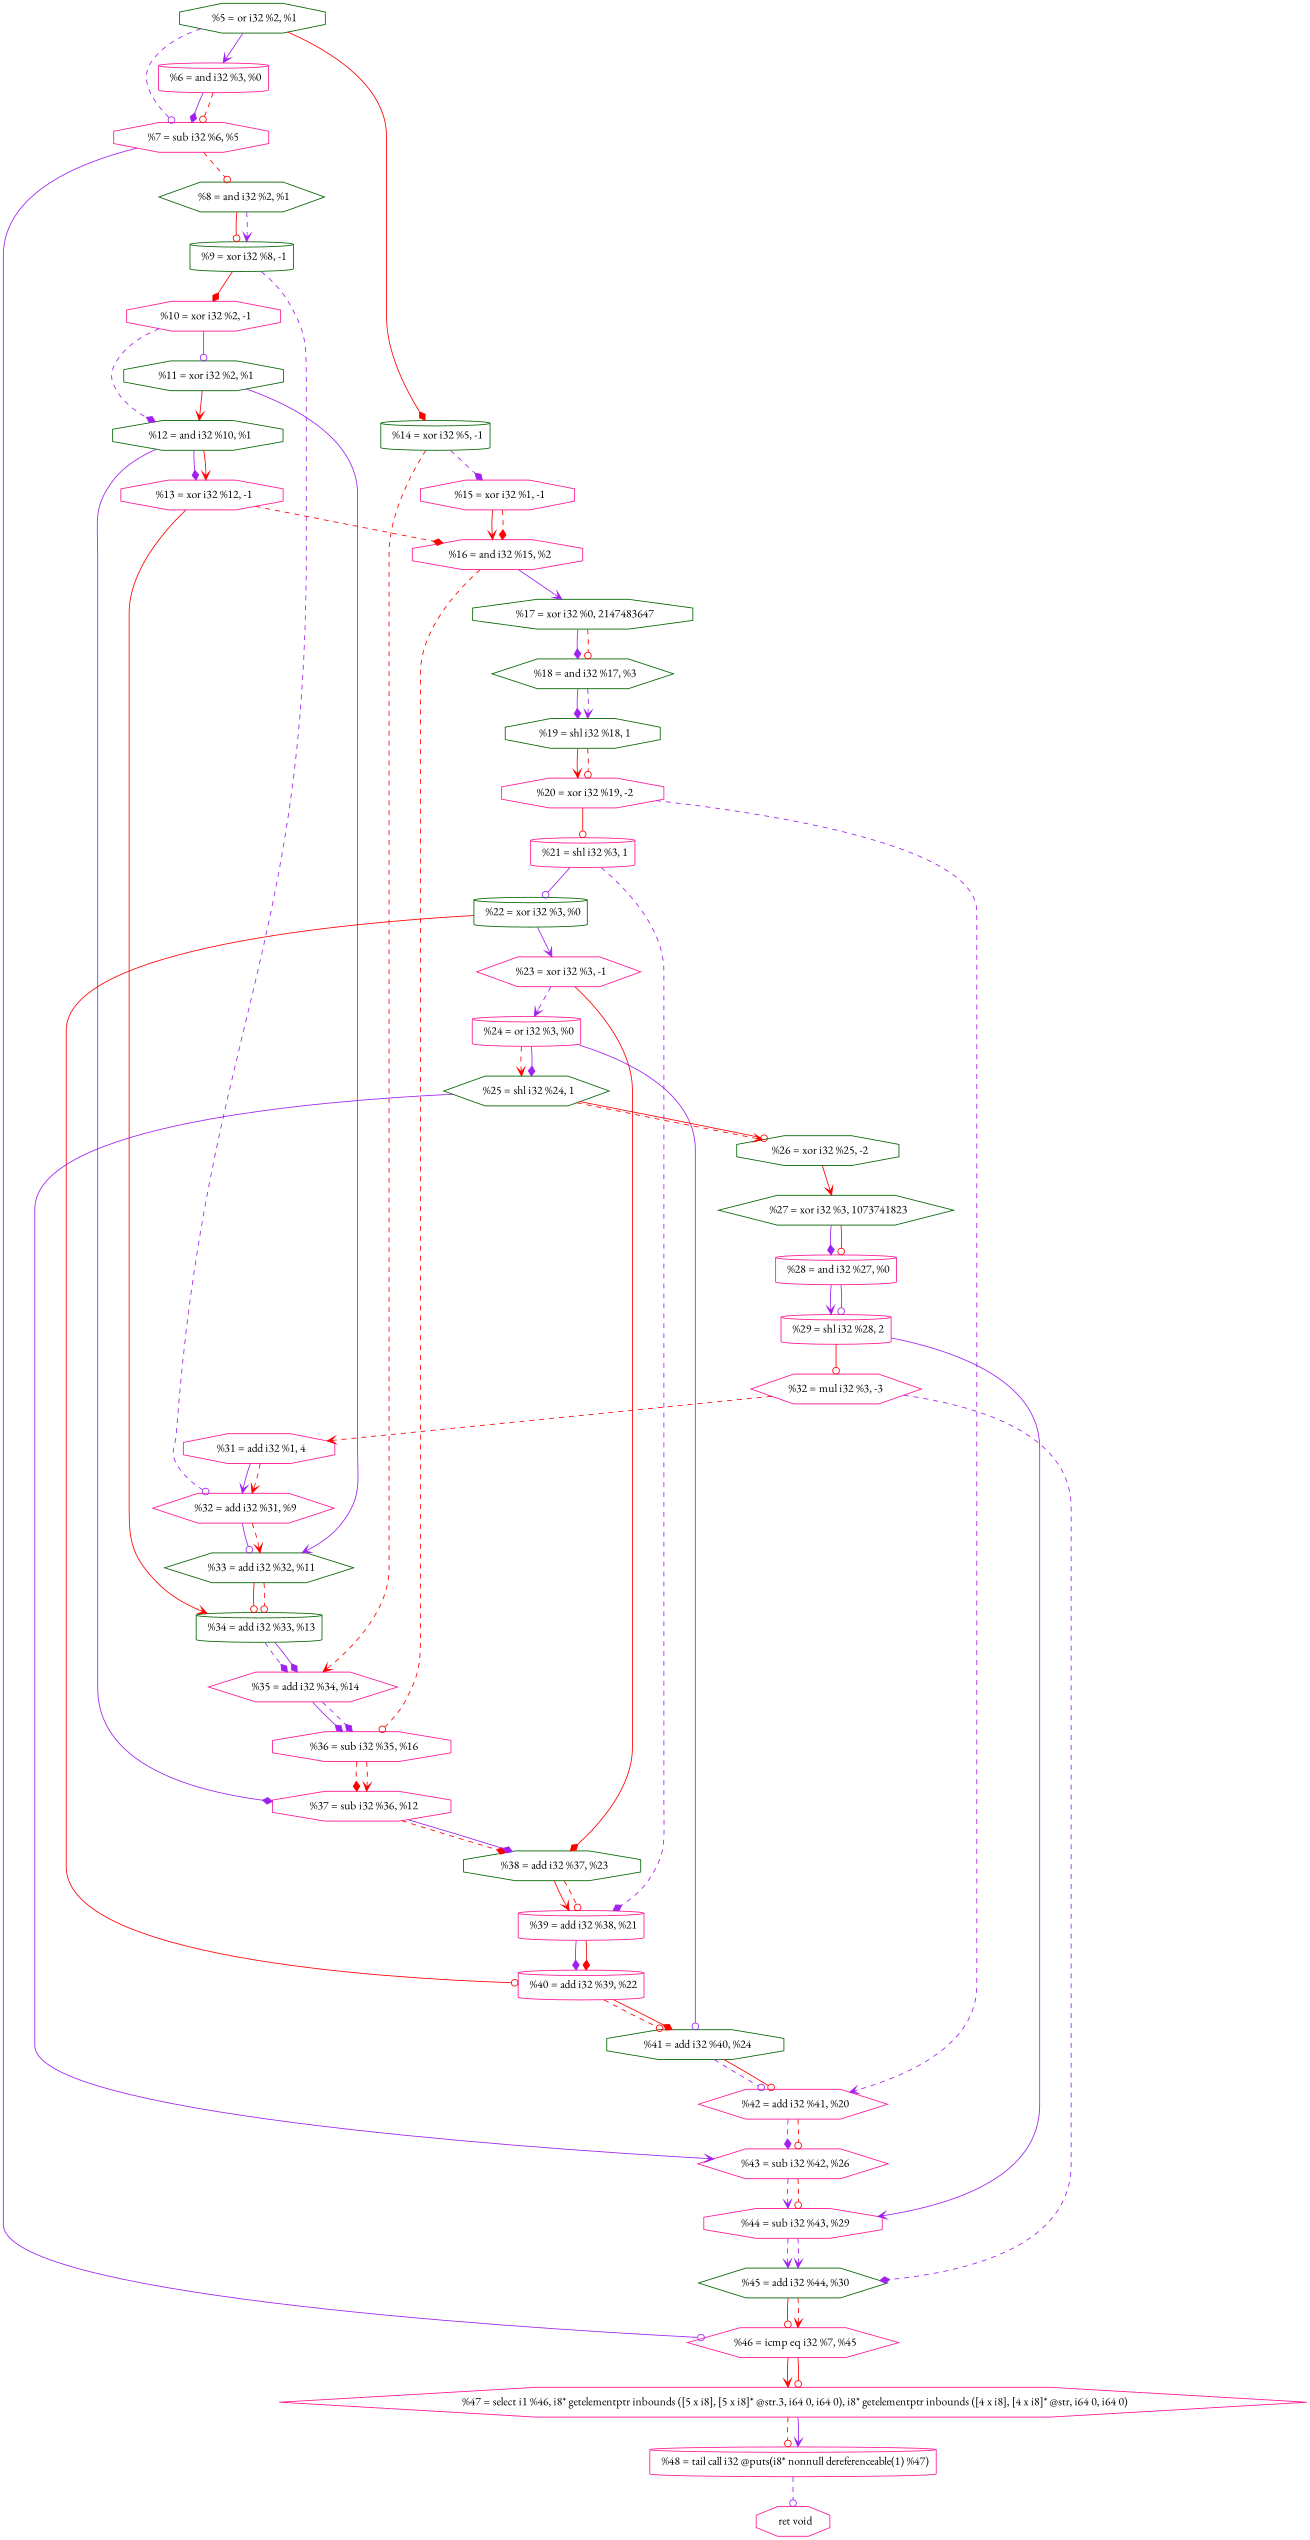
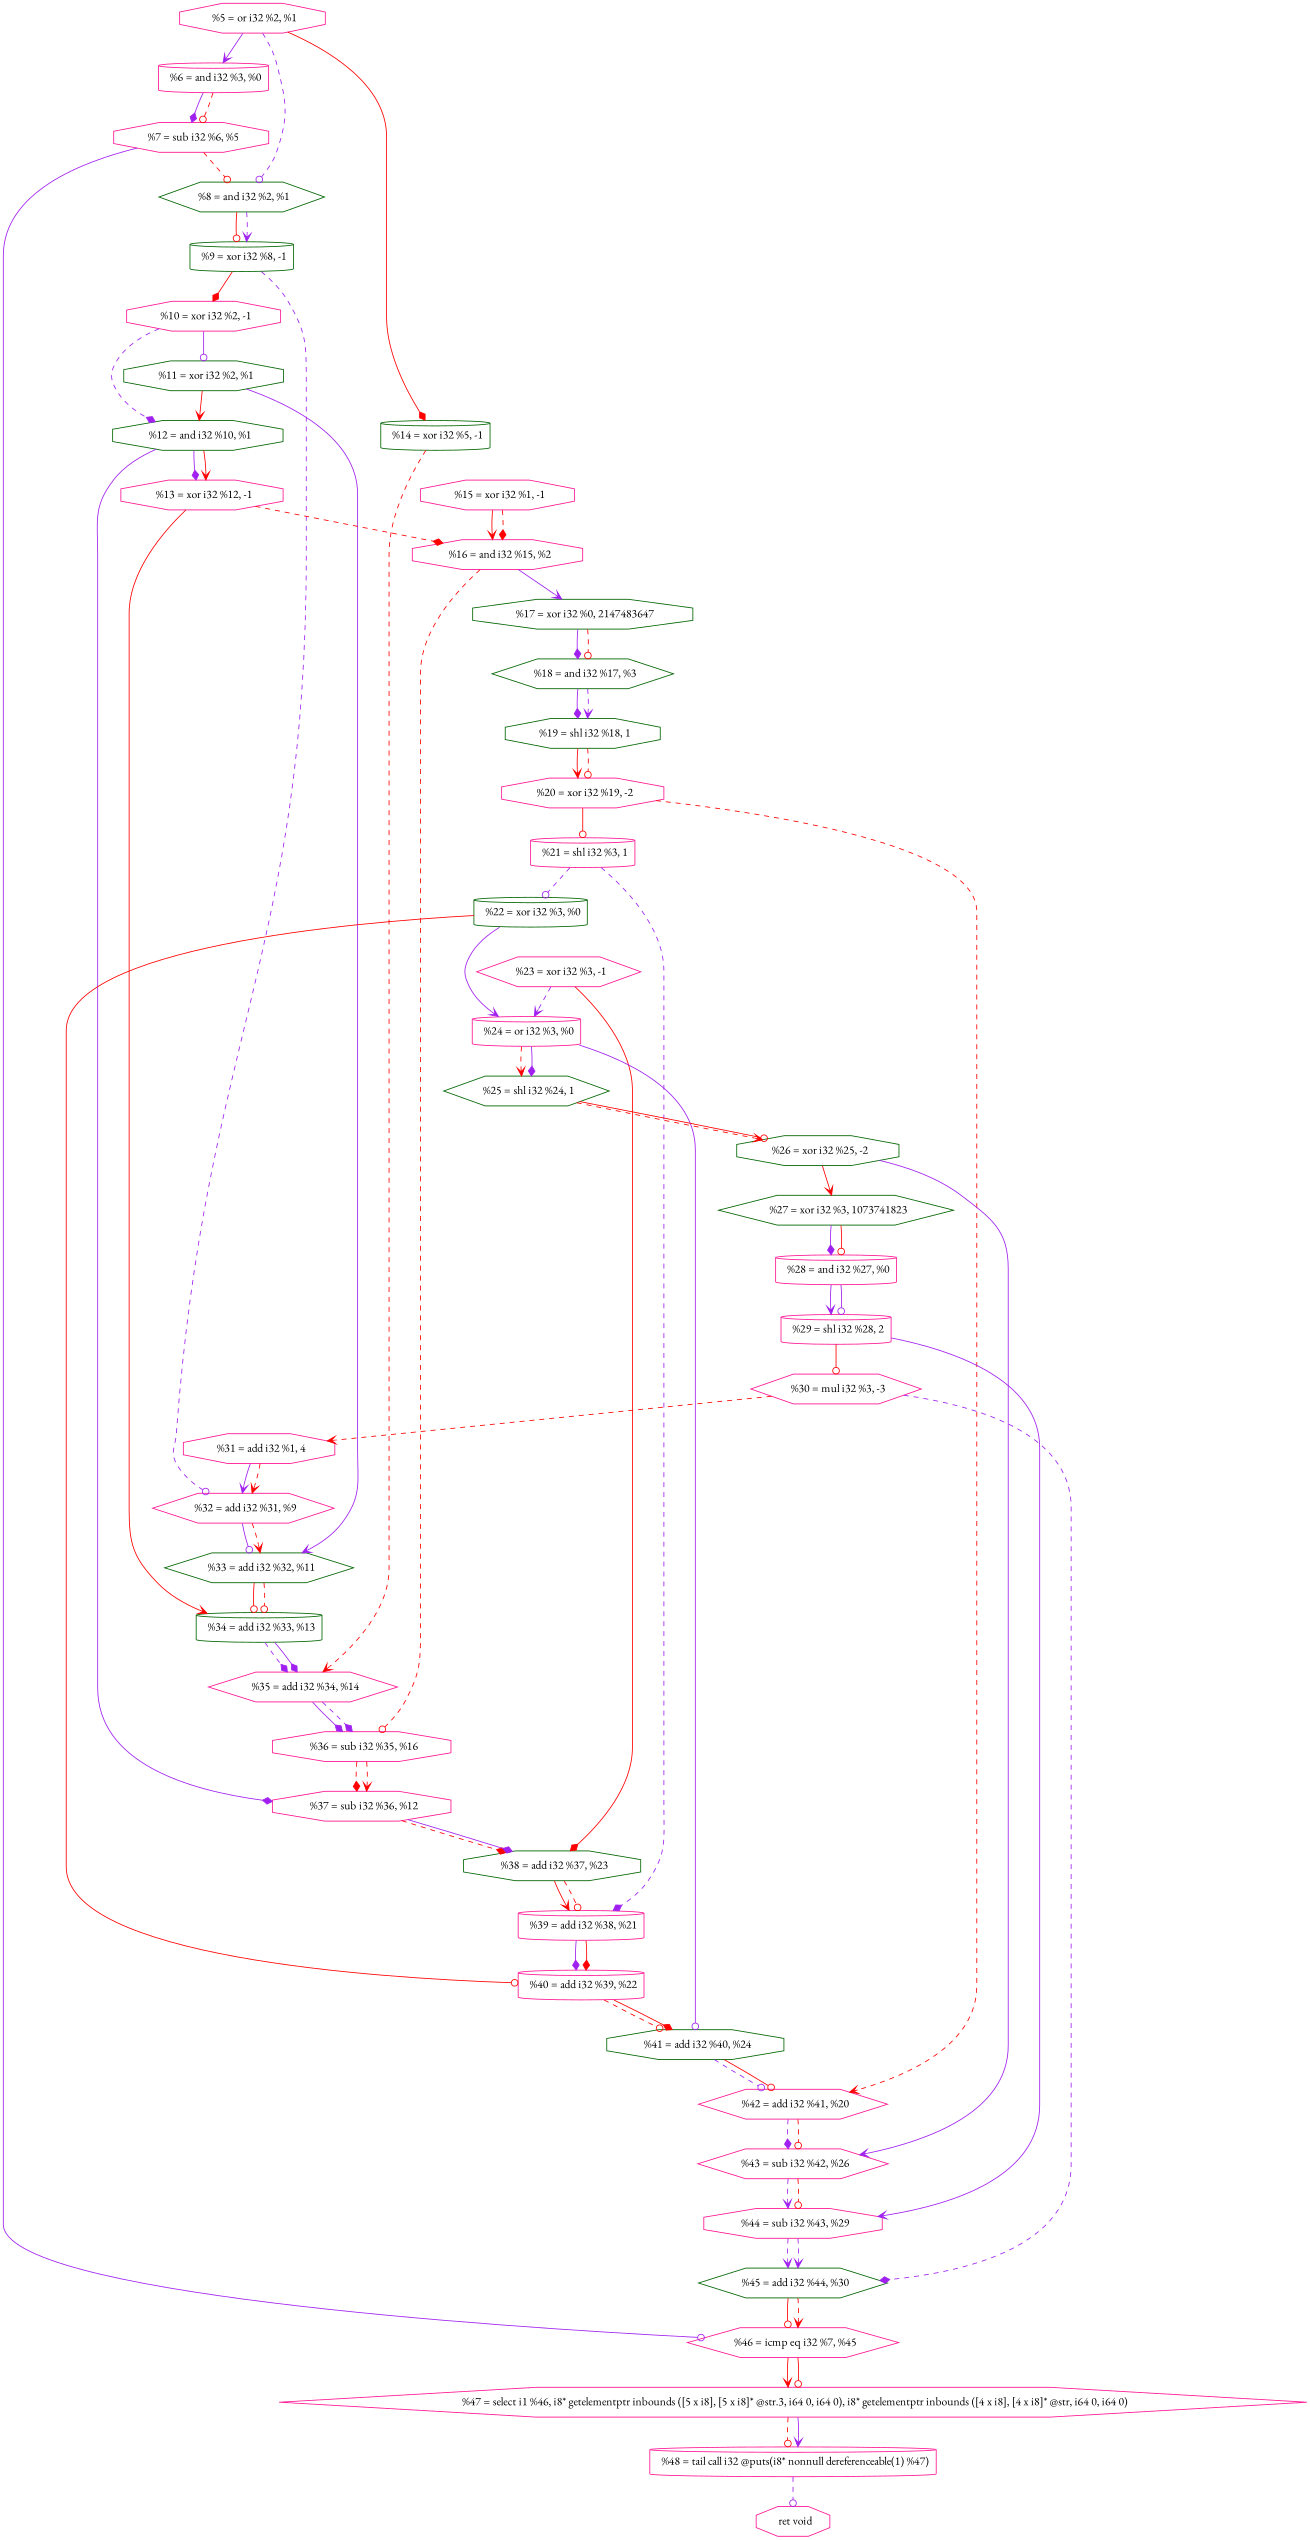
(252, 18) -> (252, 18)
(151, 63) -> (285, 106)
(463, 462) -> none
(559, 880) -> (559, 880)
(543, 938) -> (465, 967)
(977, 1357) -> (977, 1357)
(836, 1389) -> (836, 1389)
(35, 1746) -> (1008, 1662)
